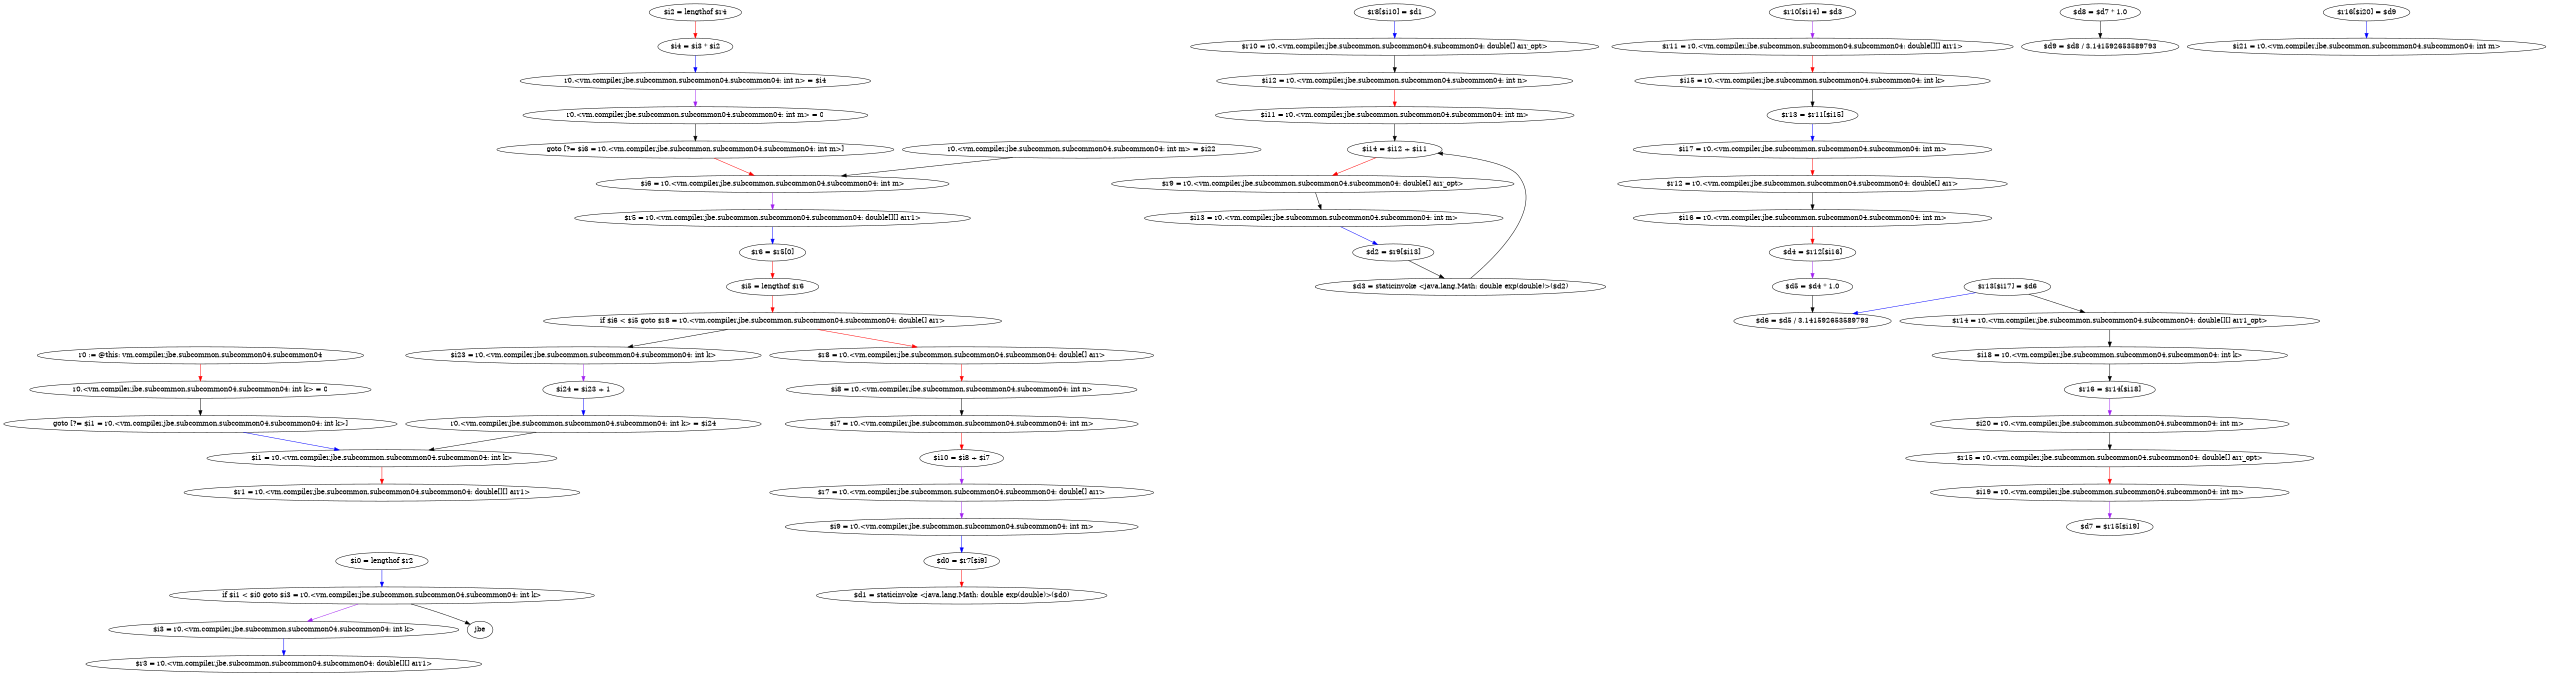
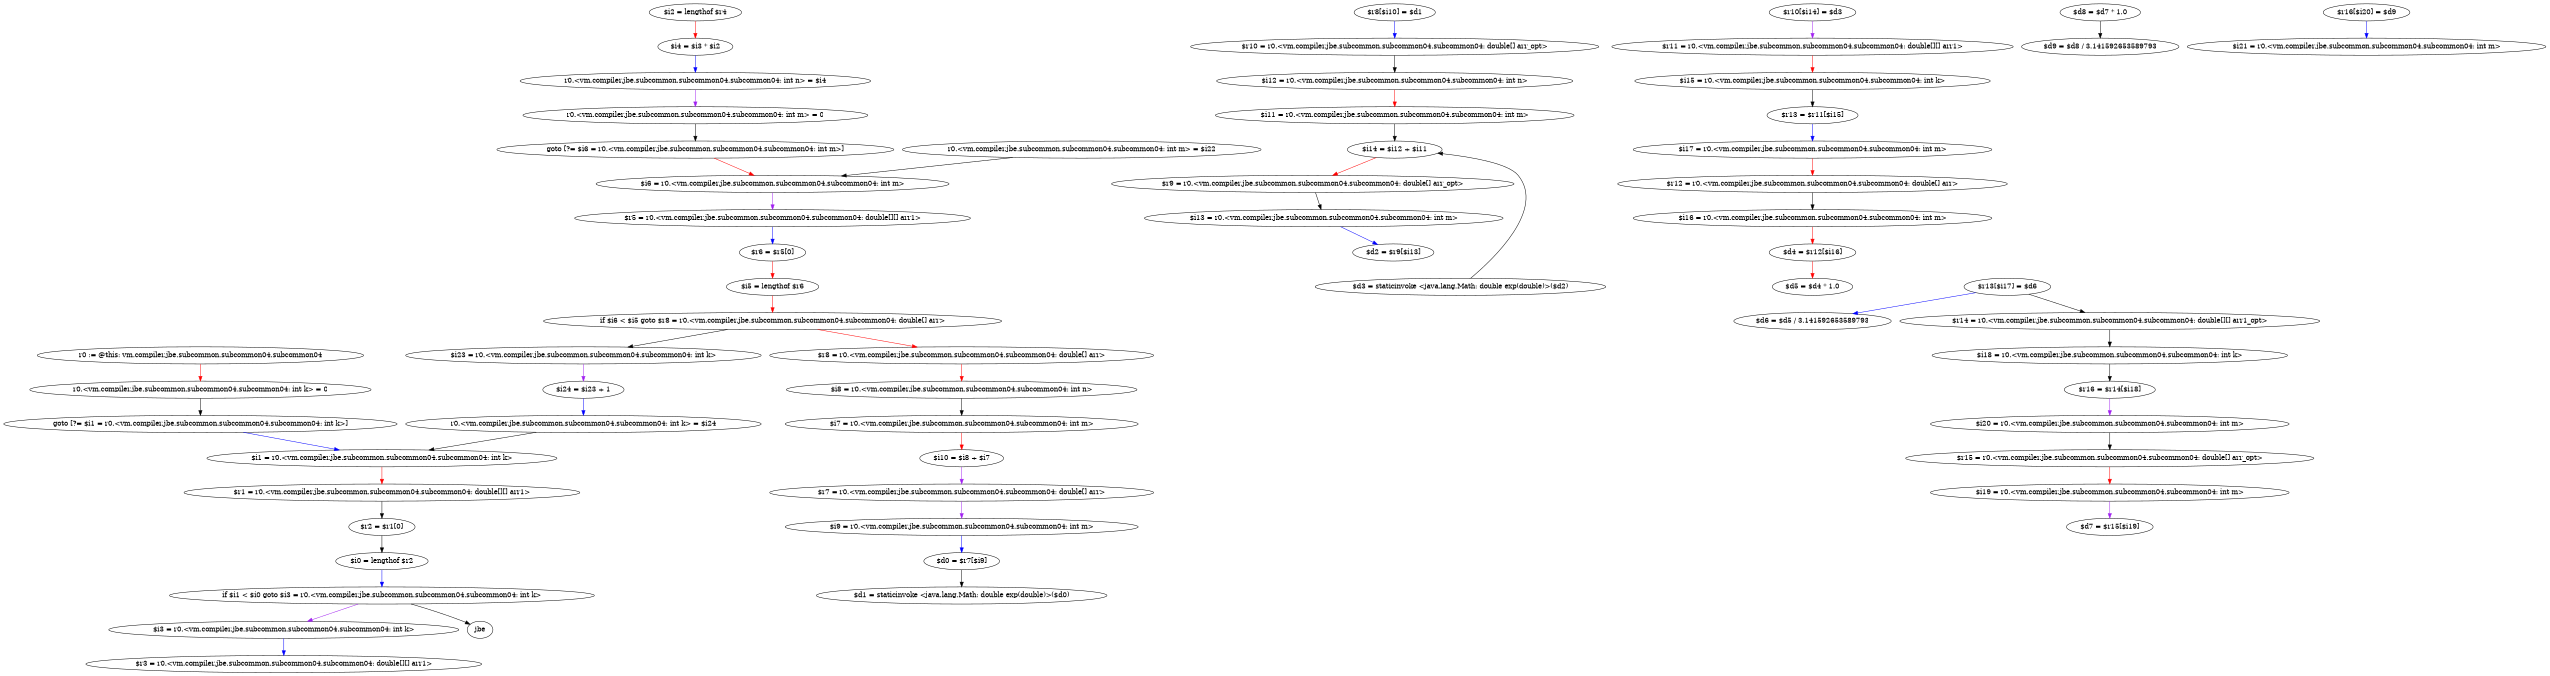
(1813, 267) -> (1813, 267)
(1424, 268) -> none
(1813, 302) -> none
none -> (382, 527)
(962, 576) -> (962, 576)
